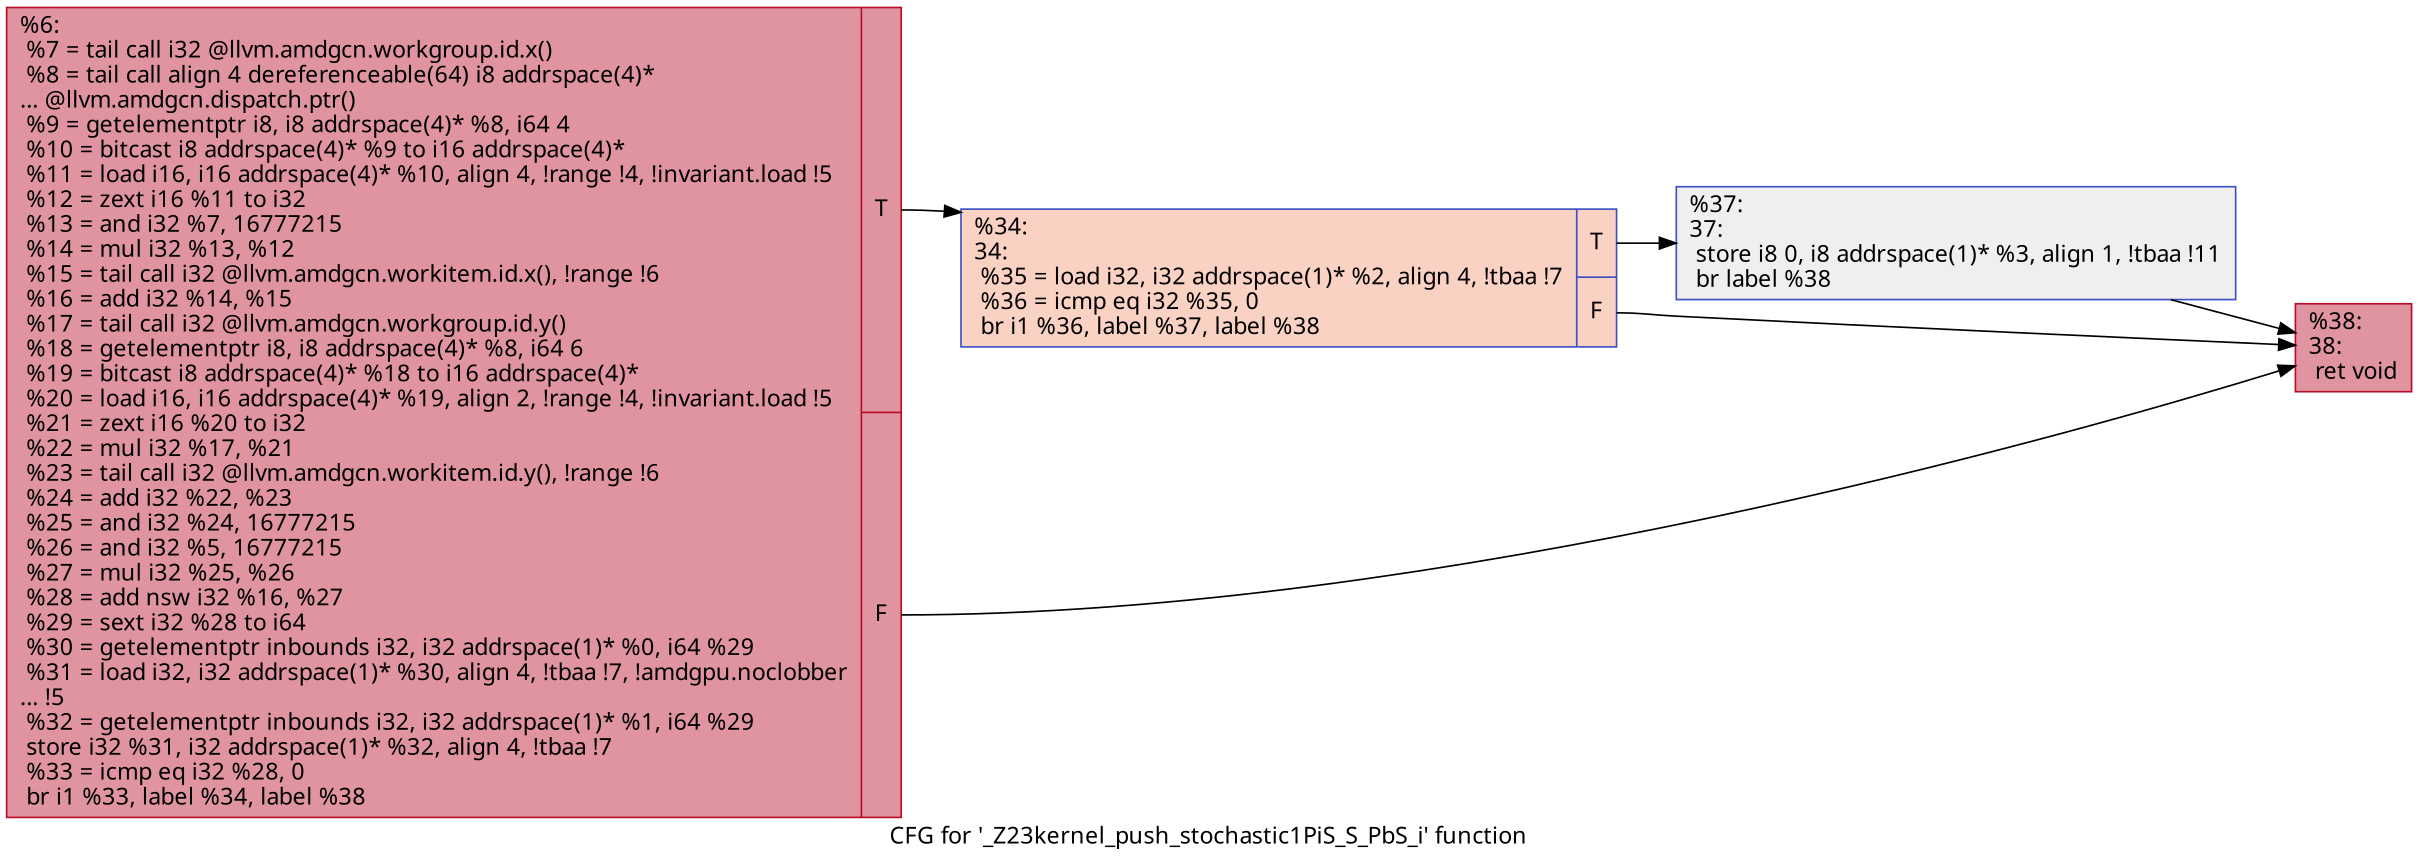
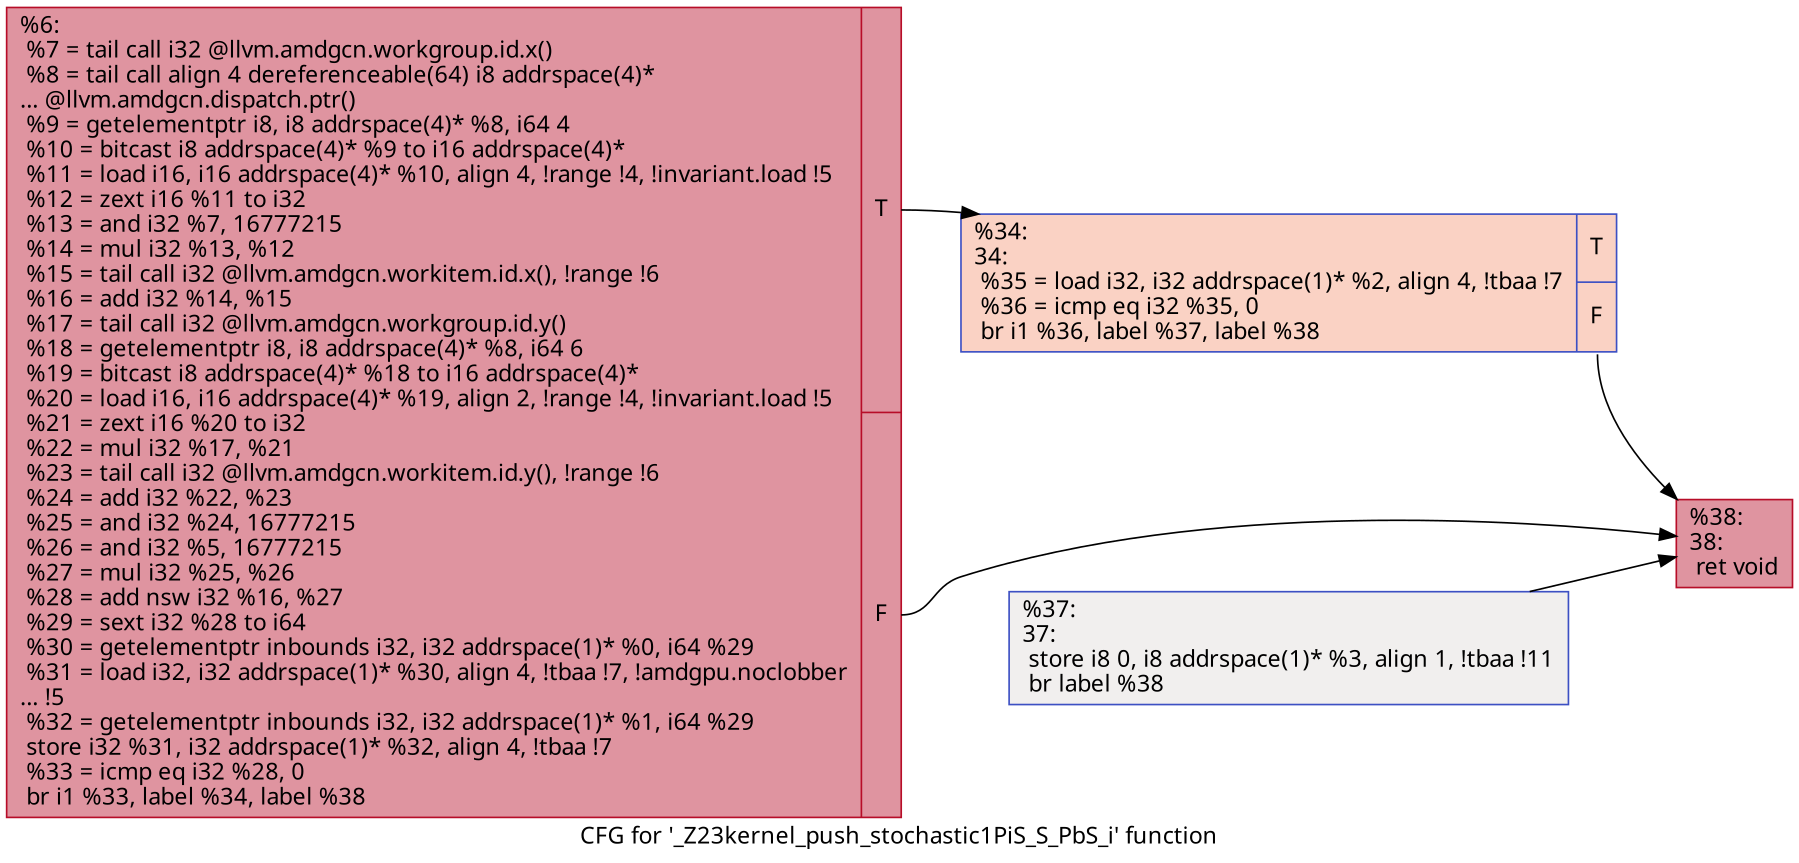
(1638, 243) -> none
